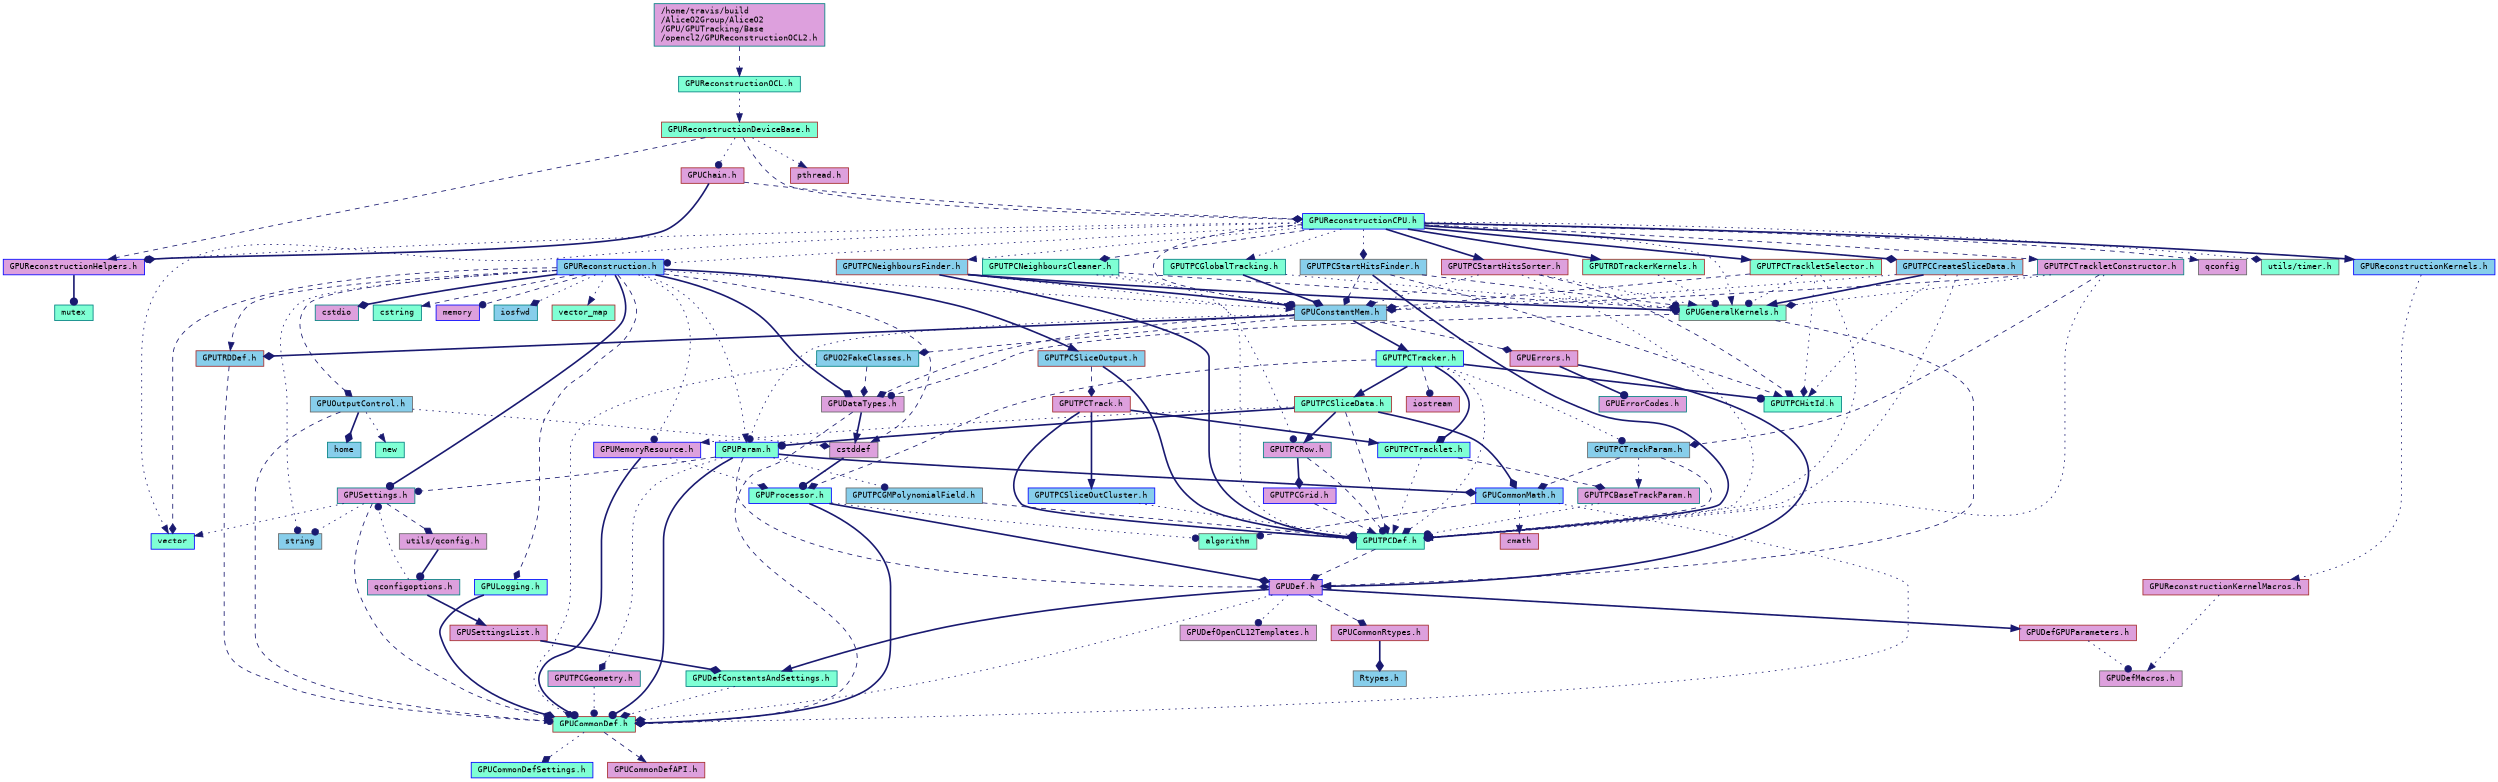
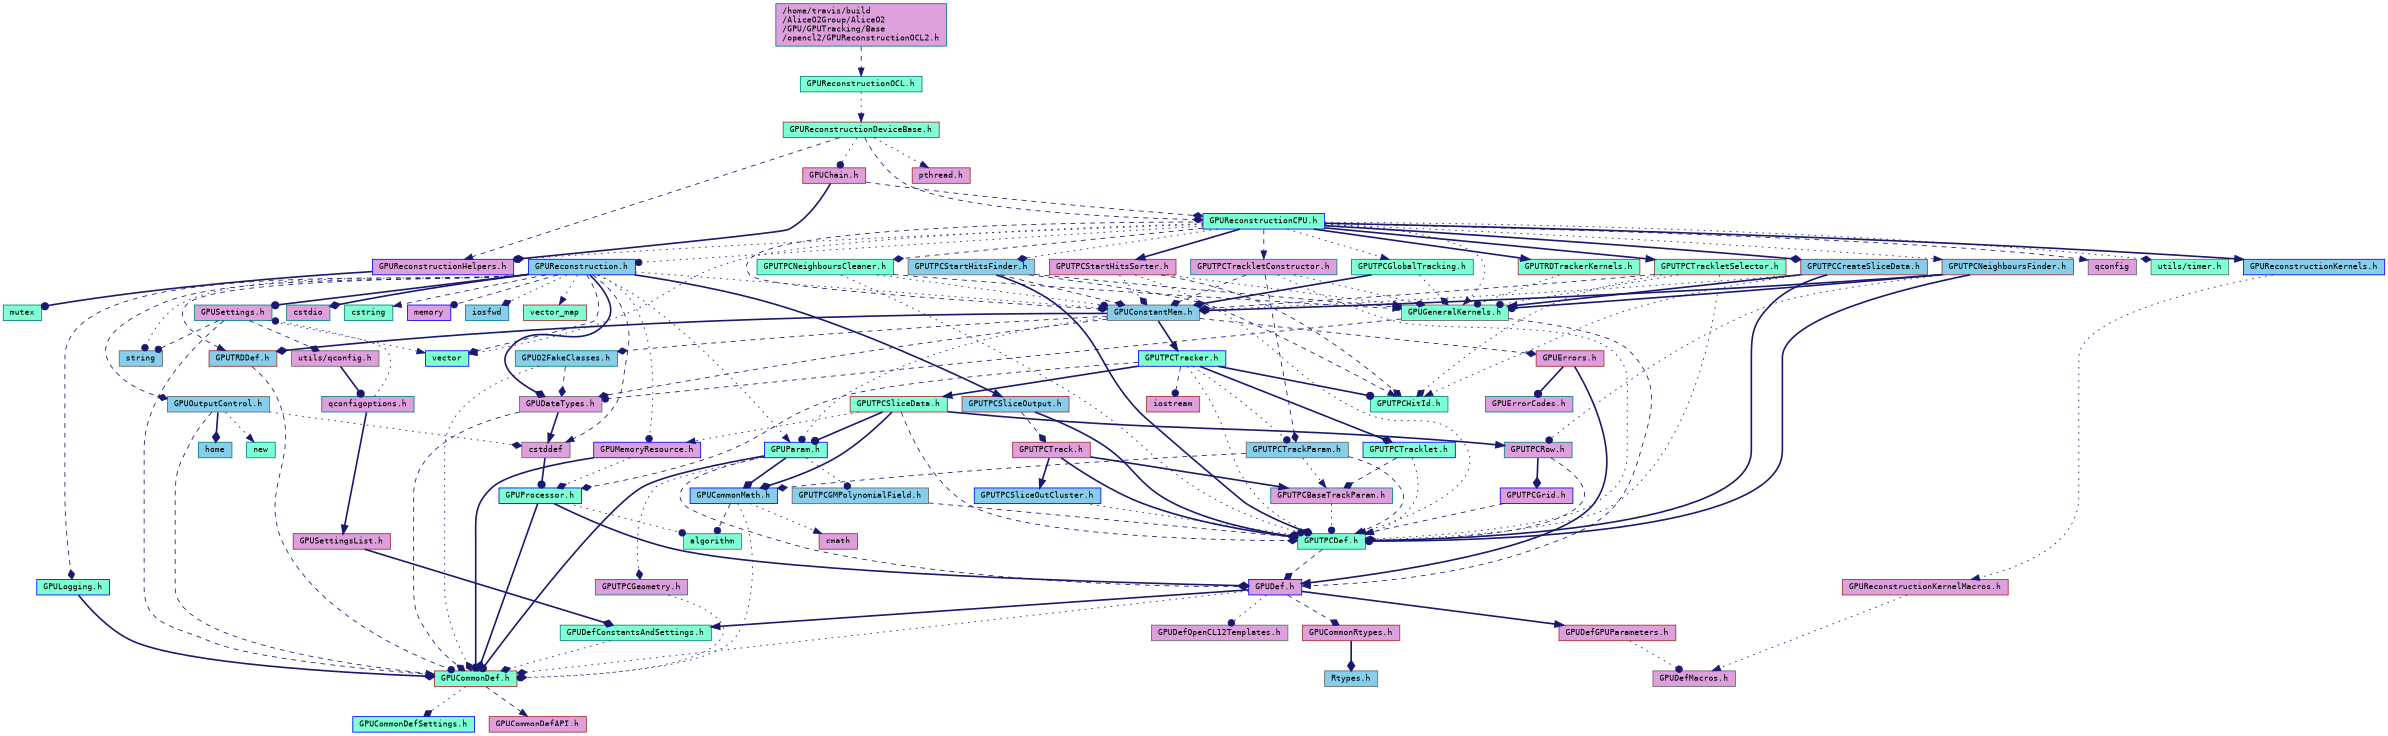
(1250, 426) -> (1185, 472)
(576, 475) -> none
(1785, 501) -> (1680, 506)
(341, 517) -> (189, 335)
